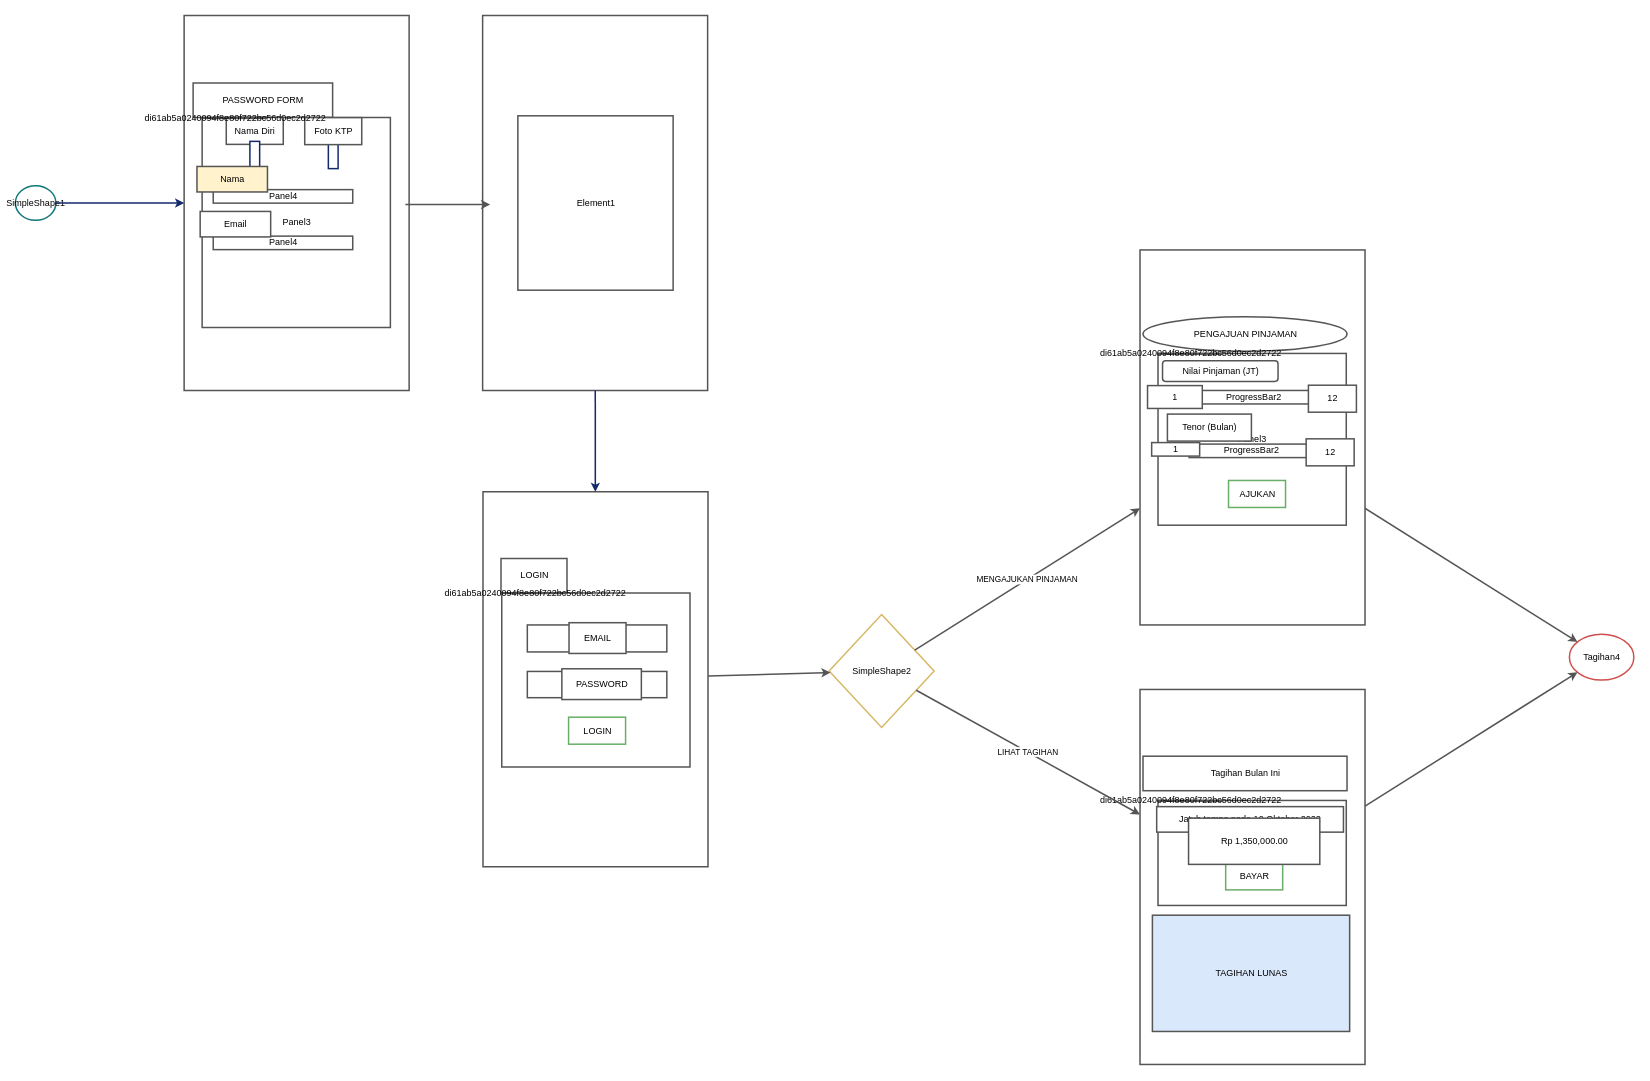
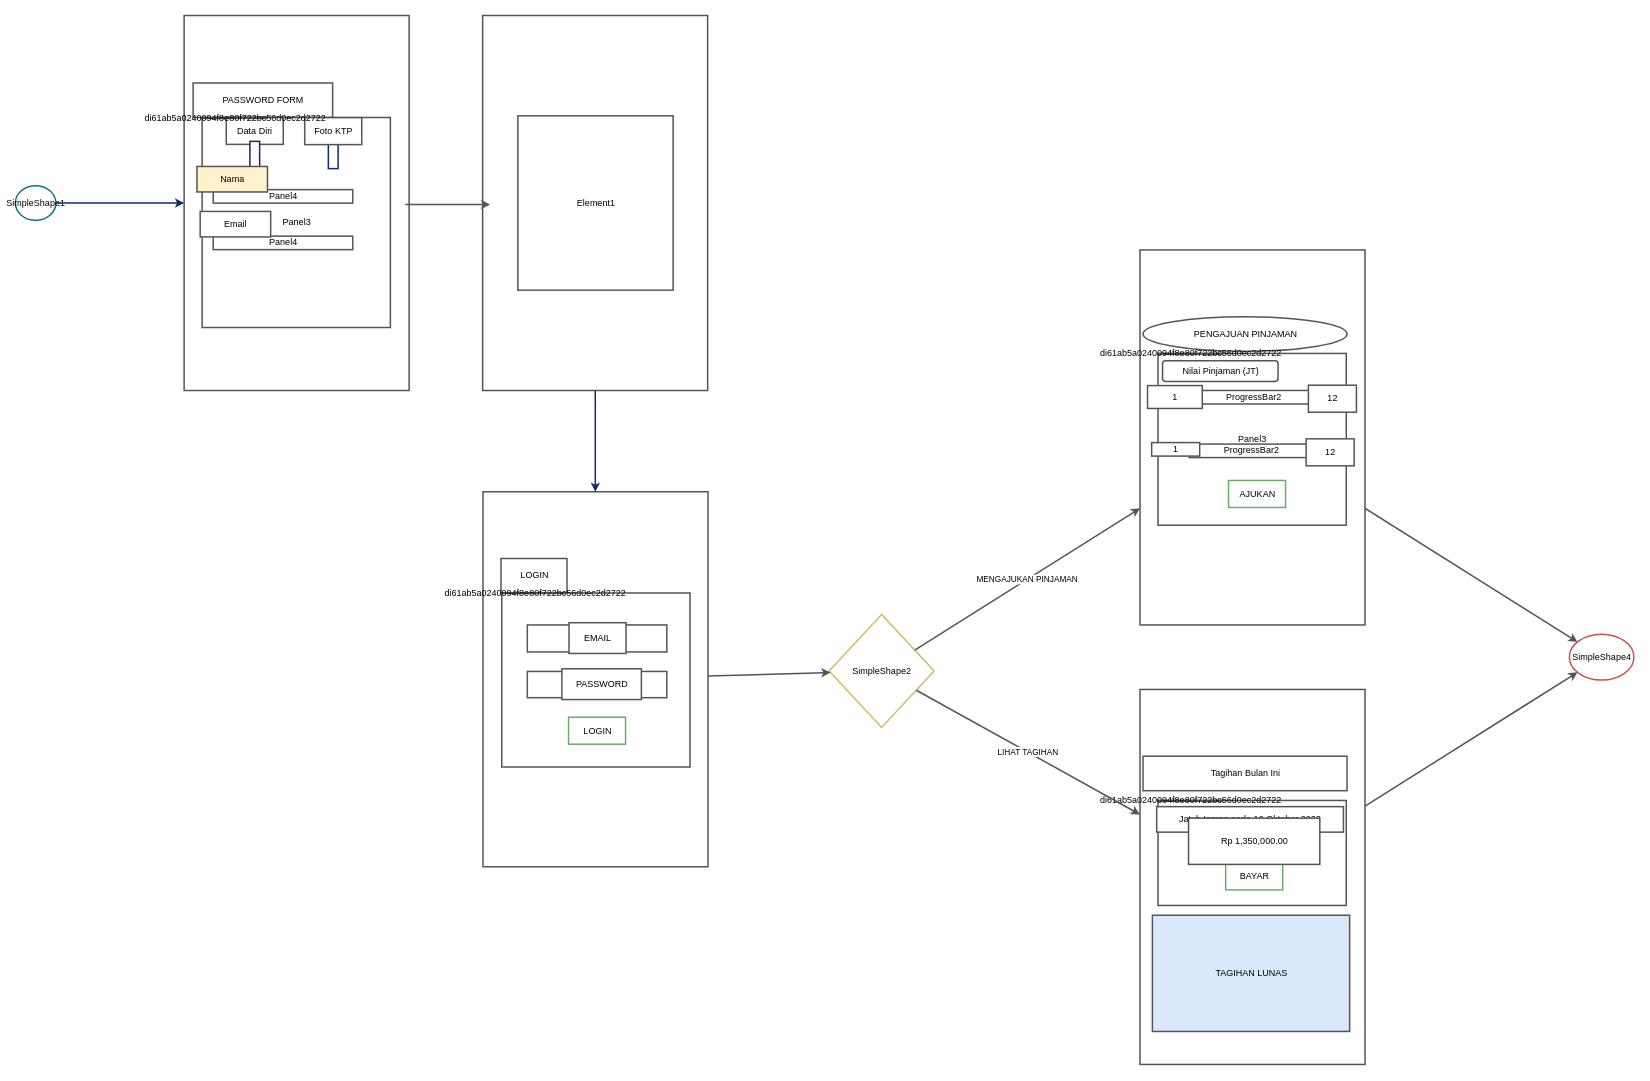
(255, 131) -> (255, 131)
(1209, 427) -> none
(1602, 657) -> (1602, 657)
